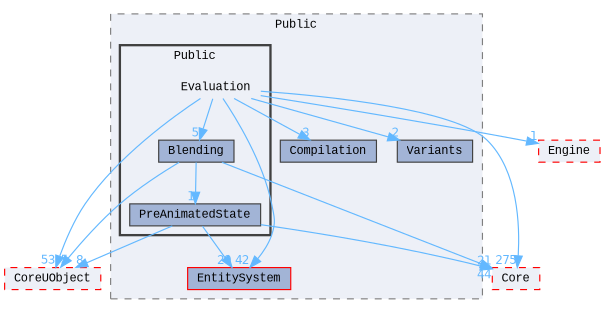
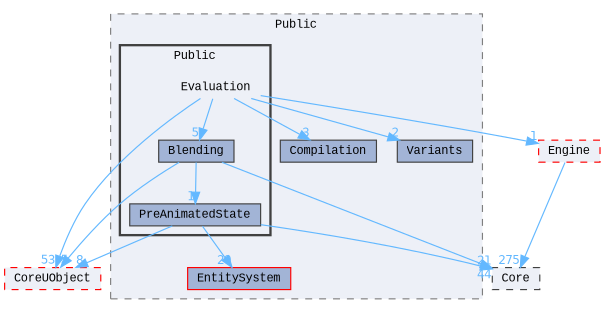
(437, 117) -> (545, 209)
(260, 168) -> none
(516, 279) -> (516, 279)
